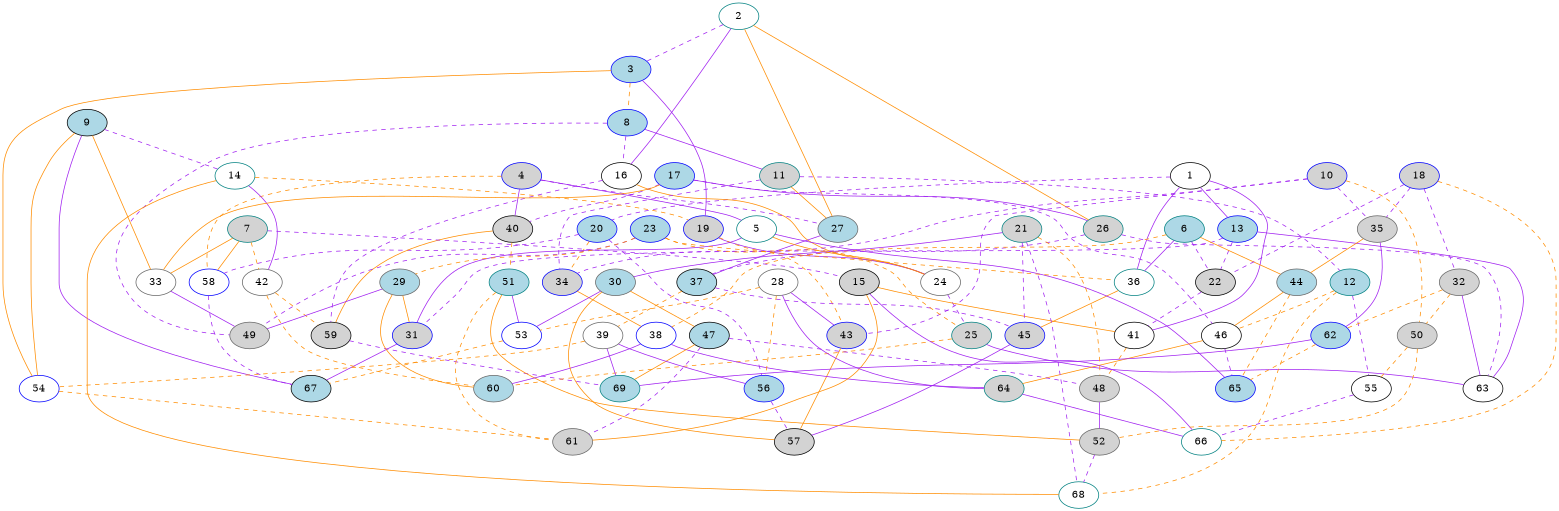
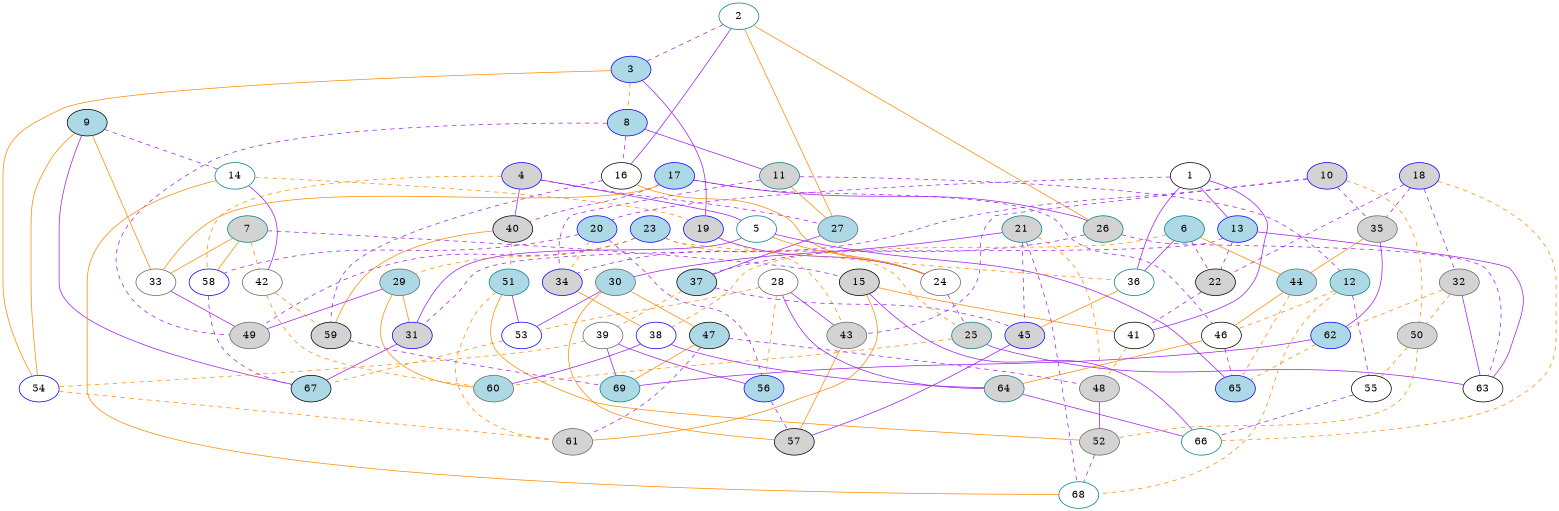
(847, 335) -> (847, 335)
